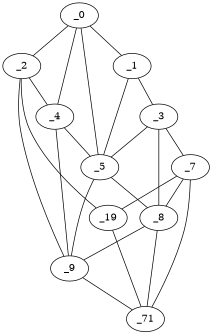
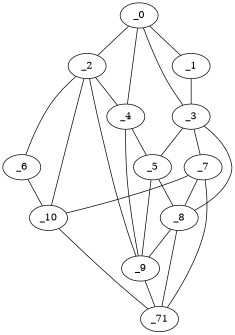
(90, 91) -> (160, 68)
(116, 117) -> none
none -> (22, 167)
(108, 218) -> (48, 218)
